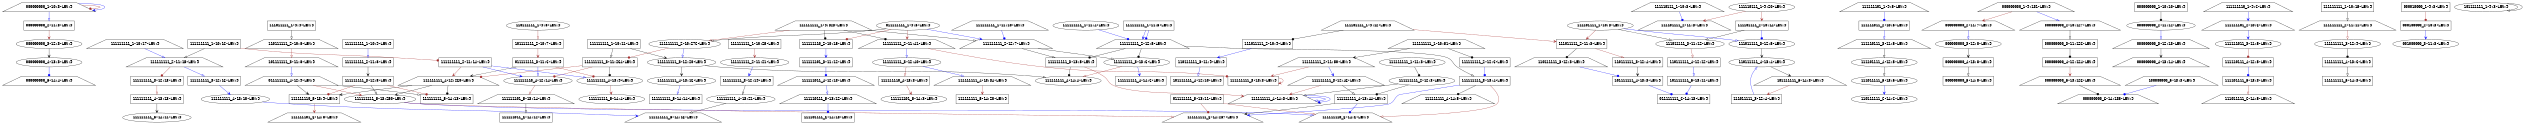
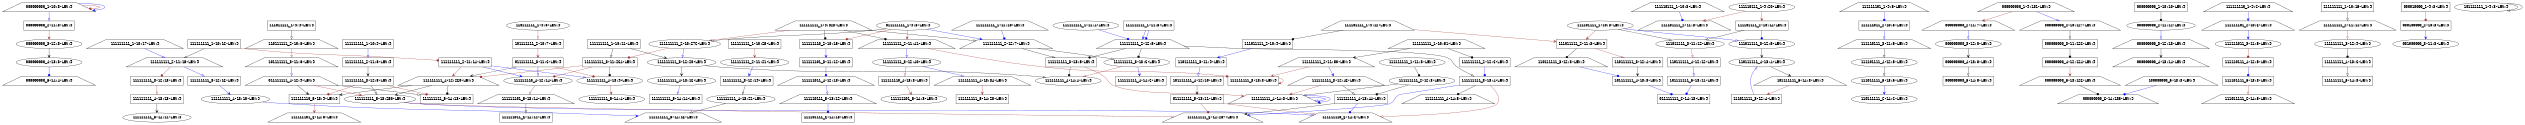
none -> (1197, 89)
